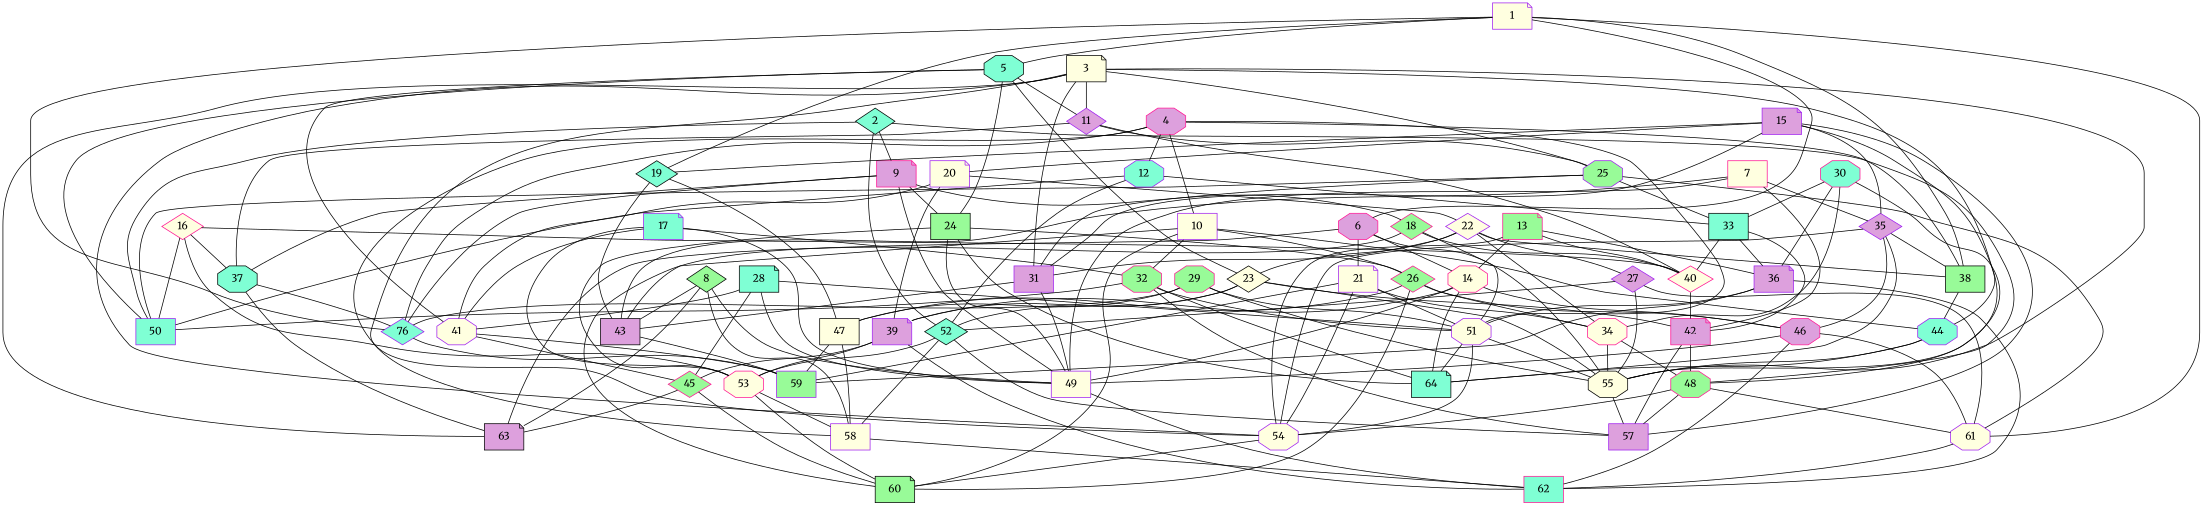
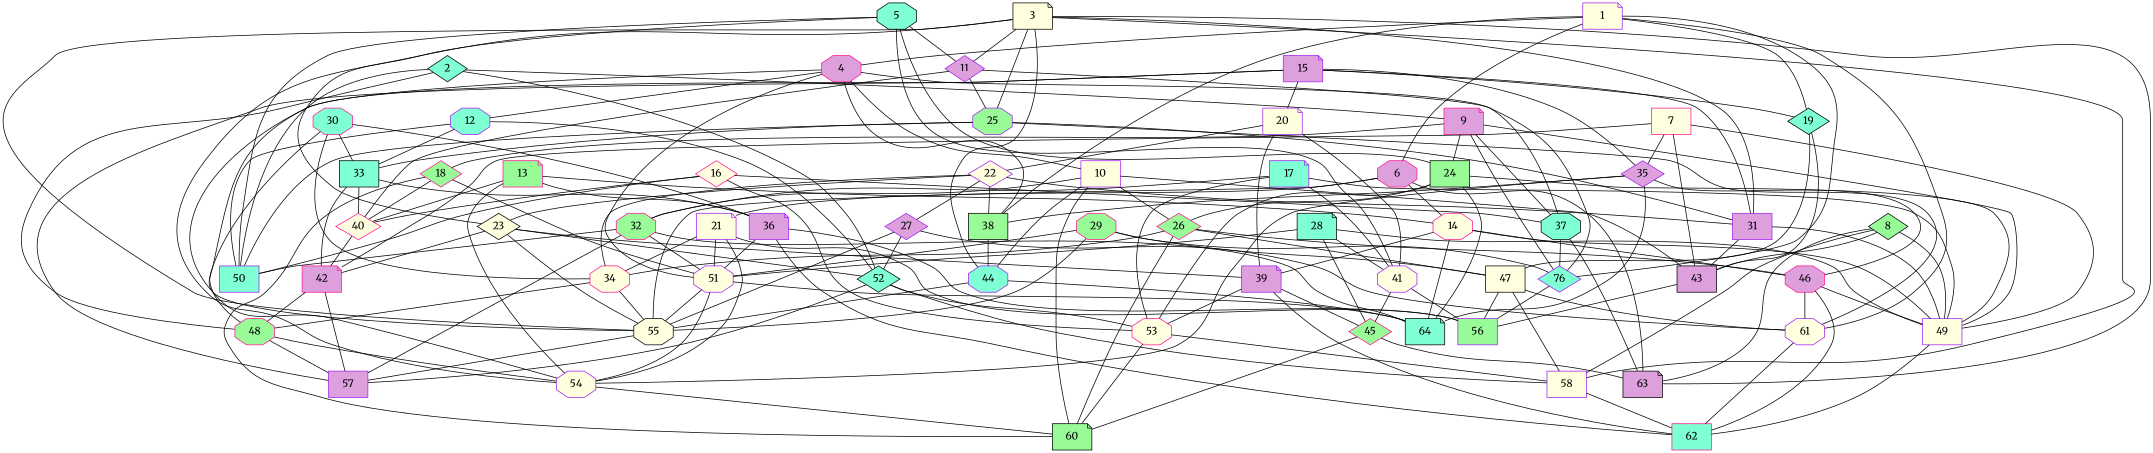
(1245, 34) -> (1221, 35)
(796, 384) -> (1478, 332)
(1836, 412) -> (1654, 318)
